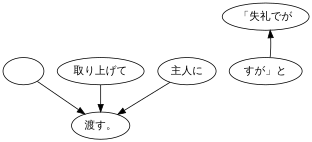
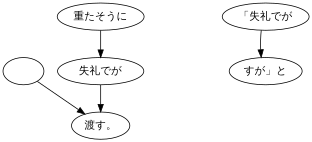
none -> (101, 17)
(271, 48) -> (261, 40)
(101, 71) -> (101, 71)
(187, 71) -> none
